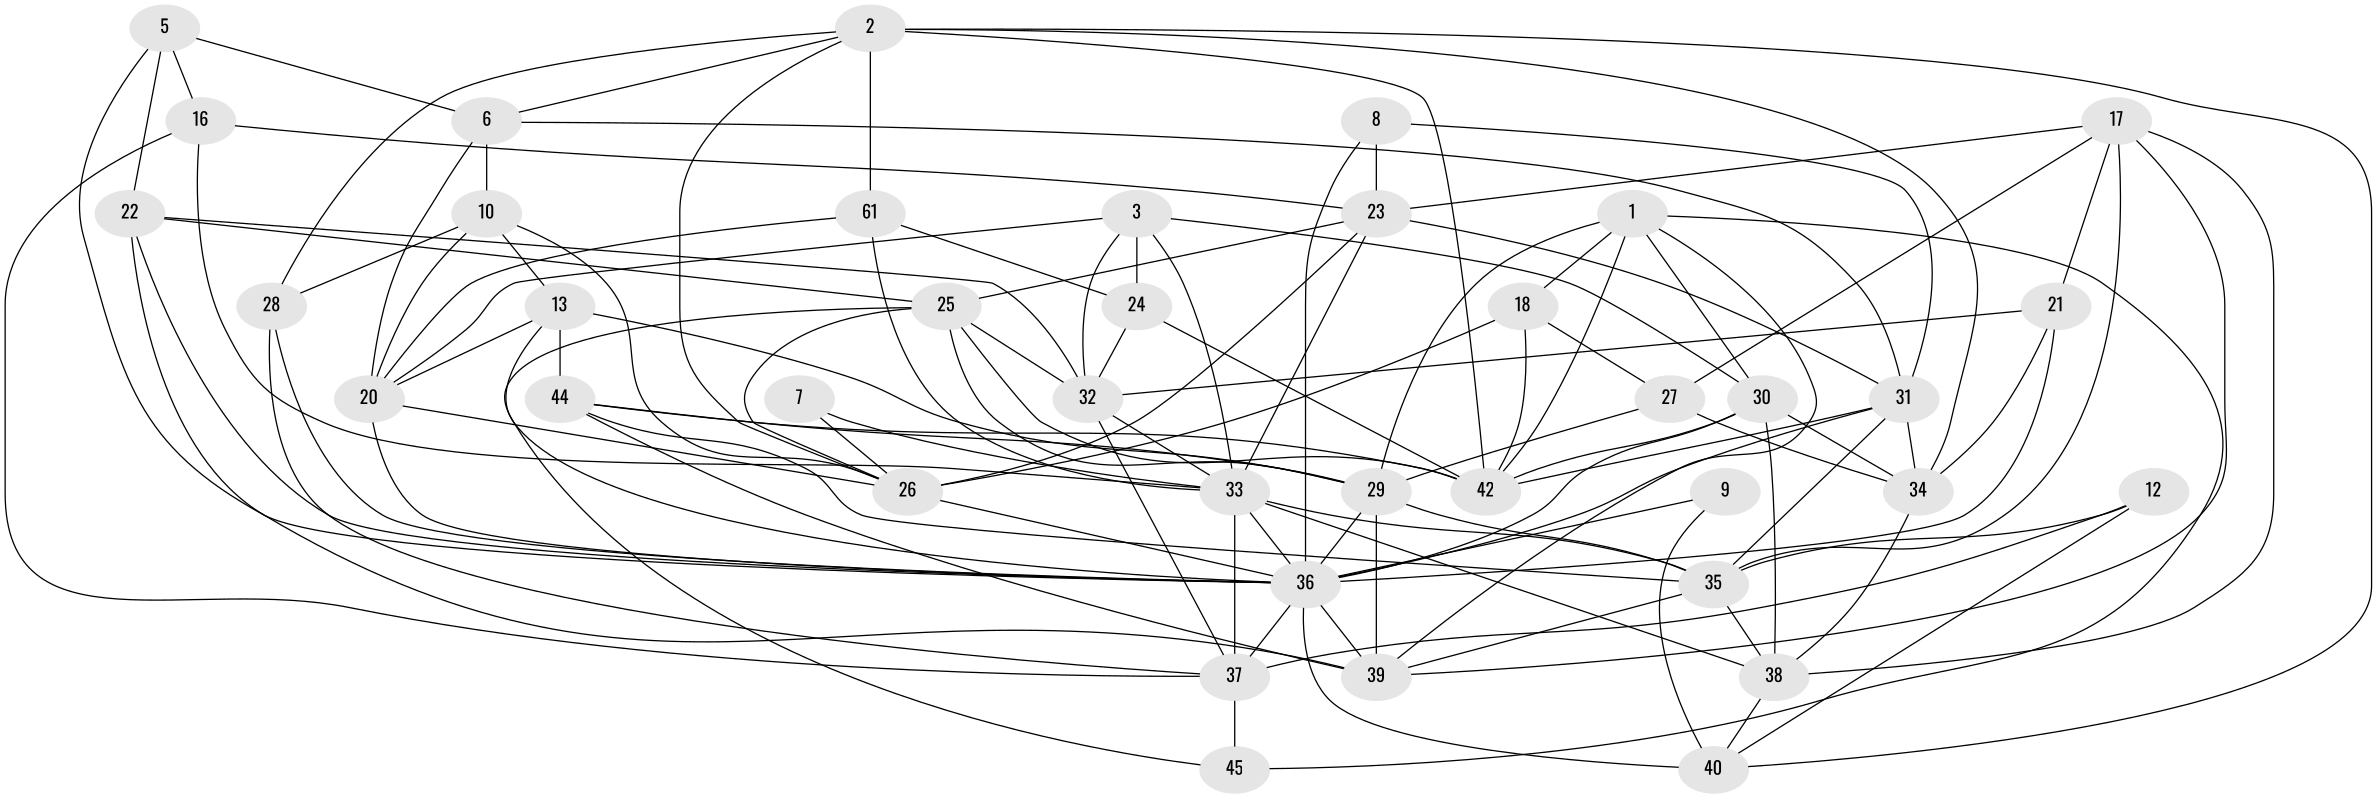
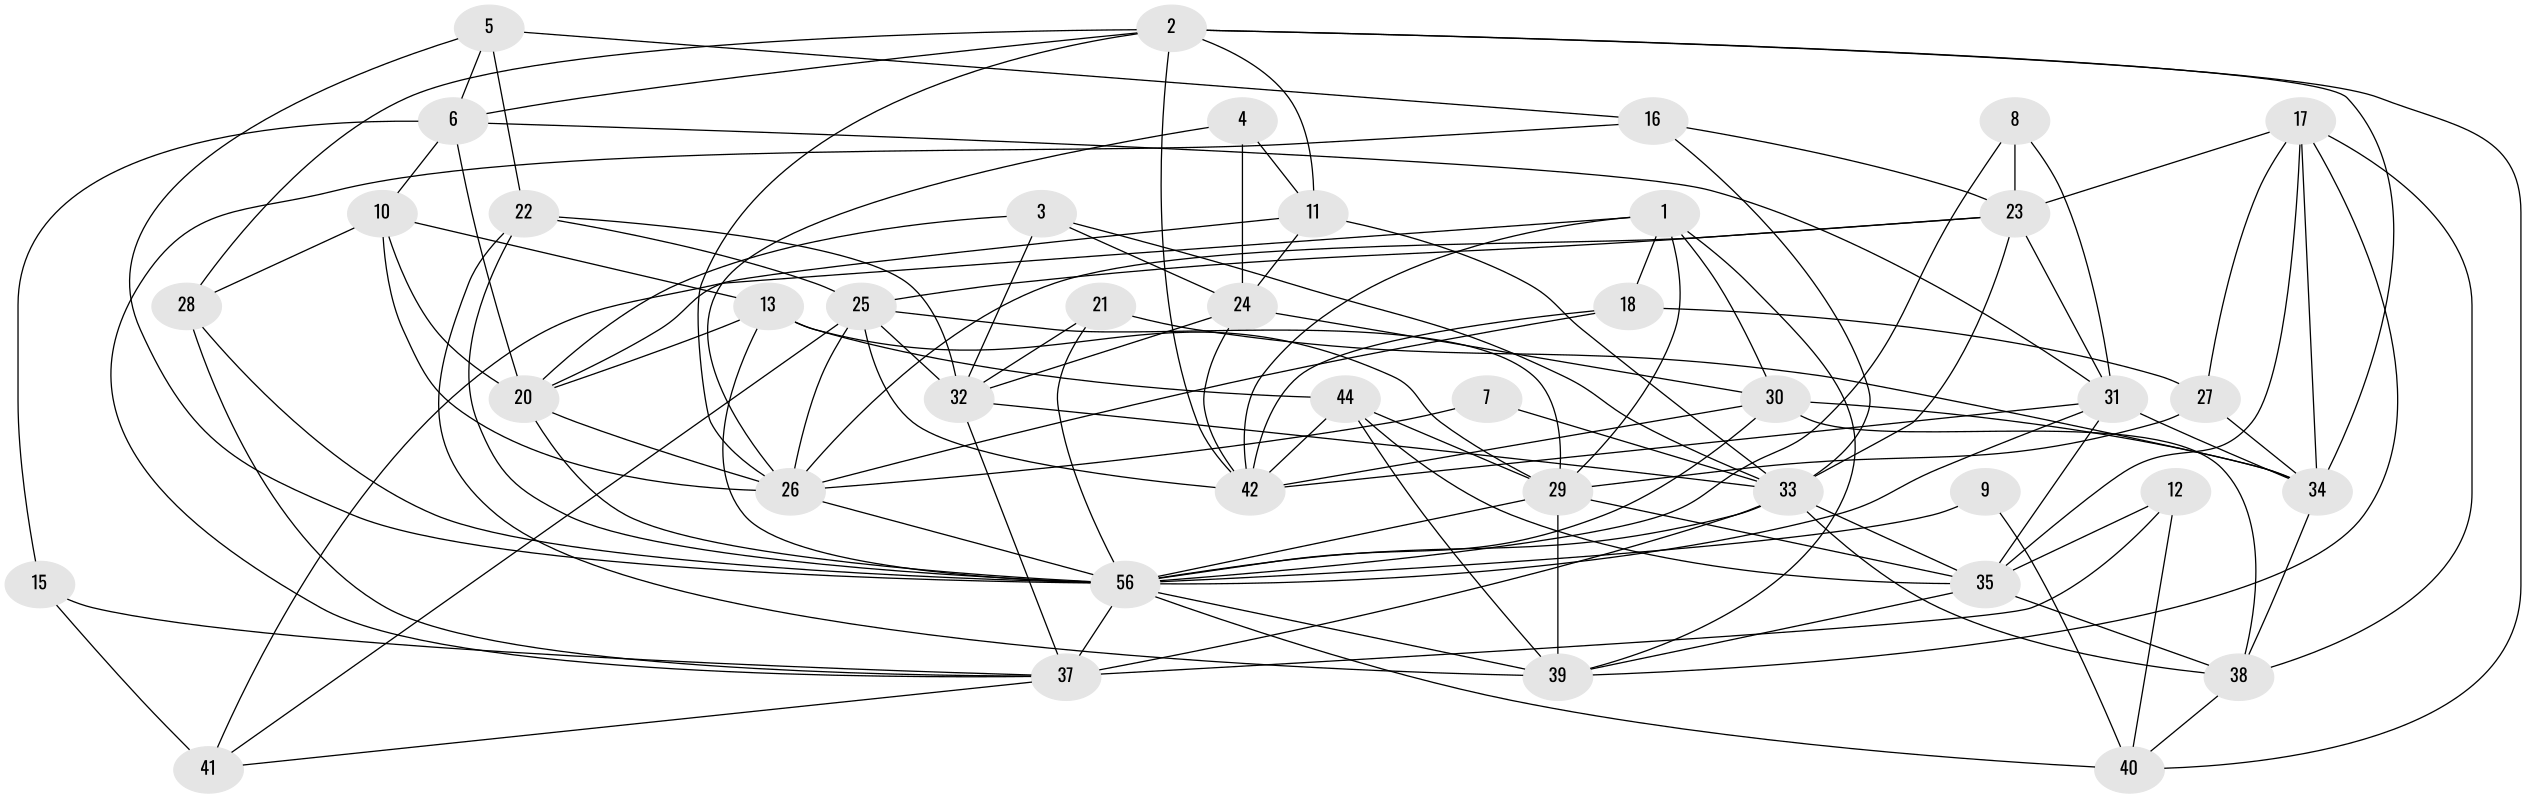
none -> (1242, 121)
(870, 214) -> (1313, 214)
(2086, 214) -> (2309, 306)
(1468, 260) -> (1579, 365)
none -> (40, 585)
(1306, 585) -> (1125, 585)
(1235, 770) -> (209, 770)
